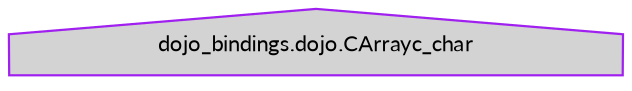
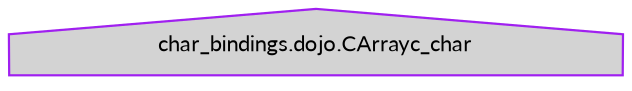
(316, 46) -> (316, 46)
